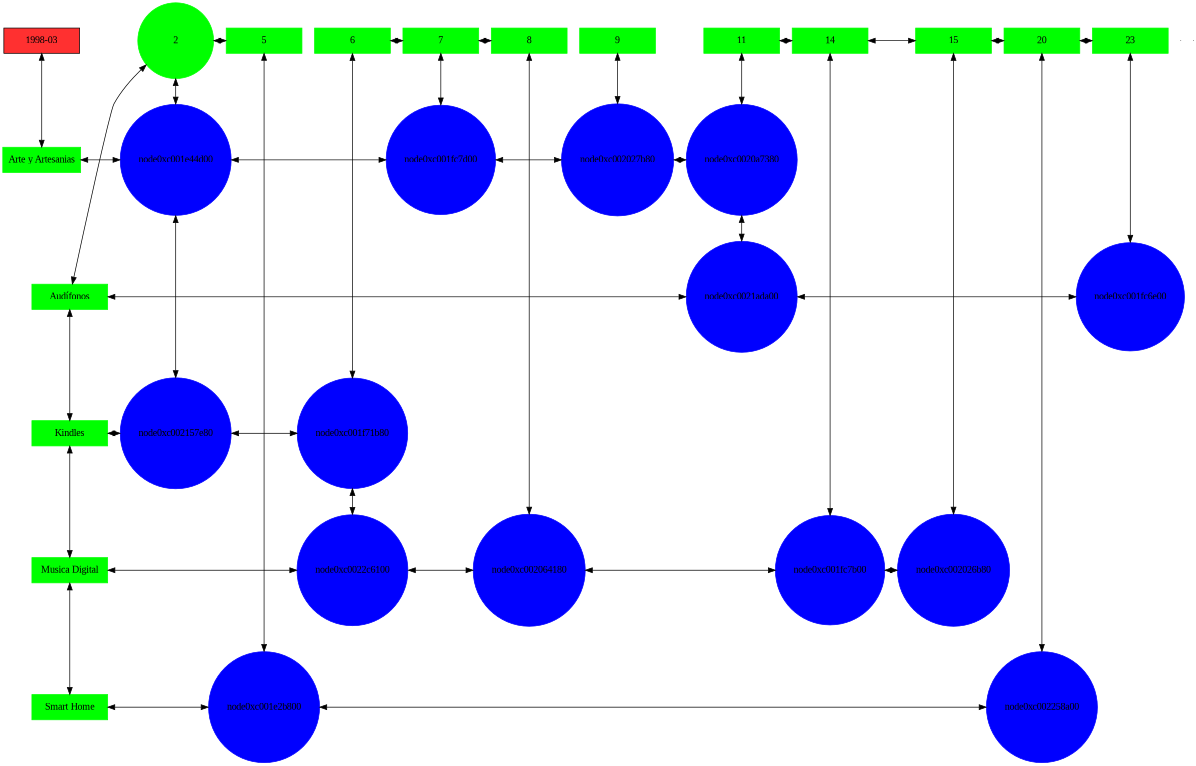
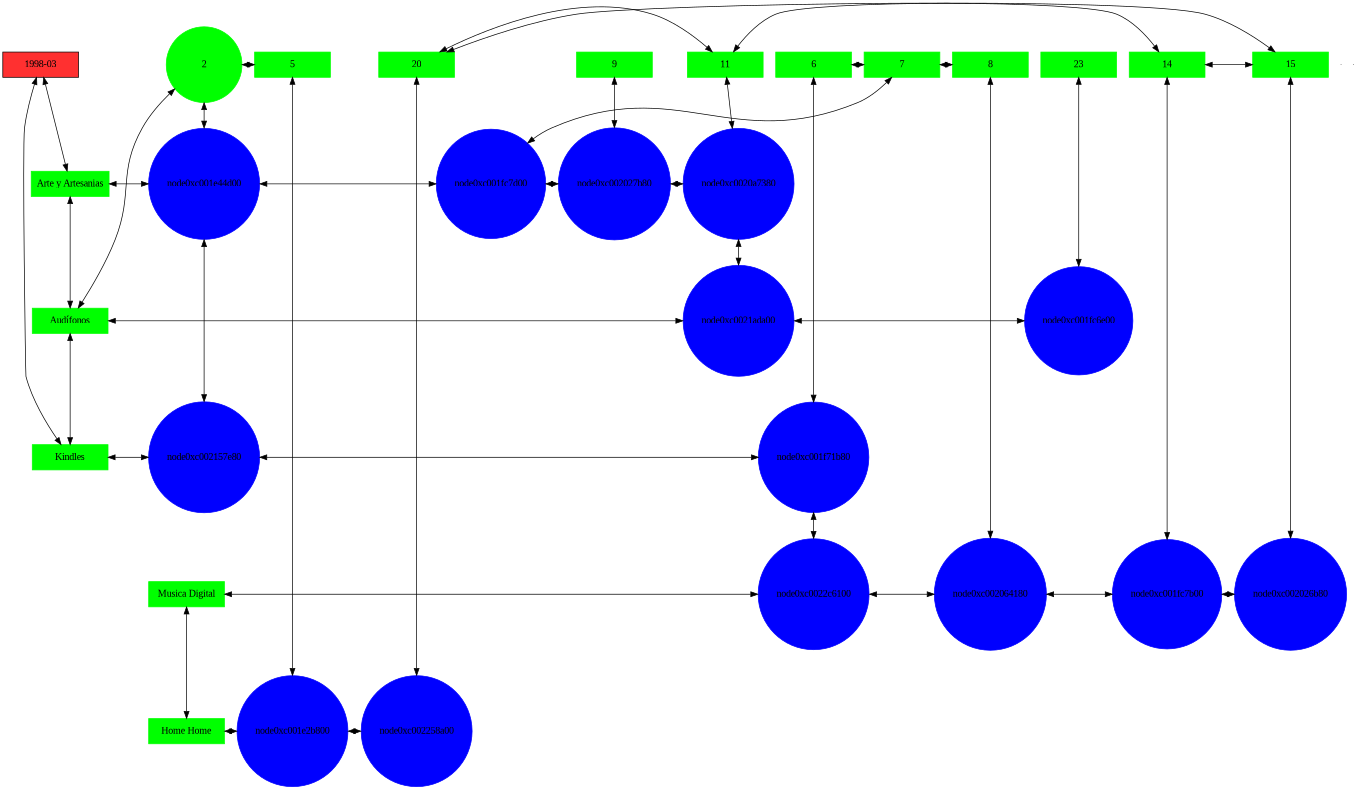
(1087, 41) -> (578, 8)
none -> (70, 252)
(70, 502) -> (24, 265)
(70, 707) -> (187, 731)
